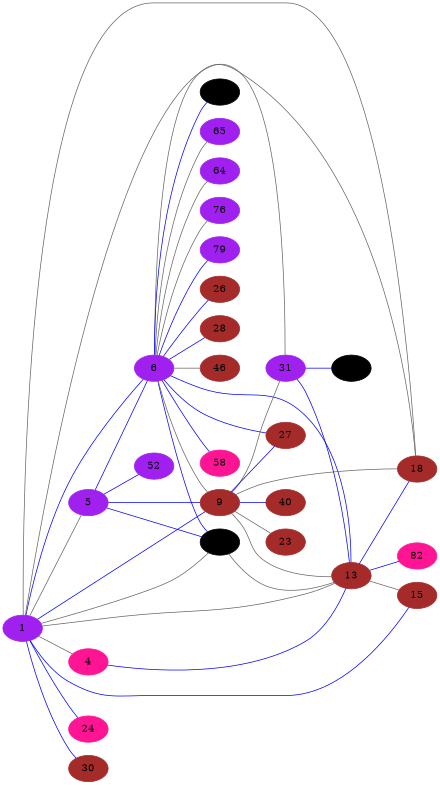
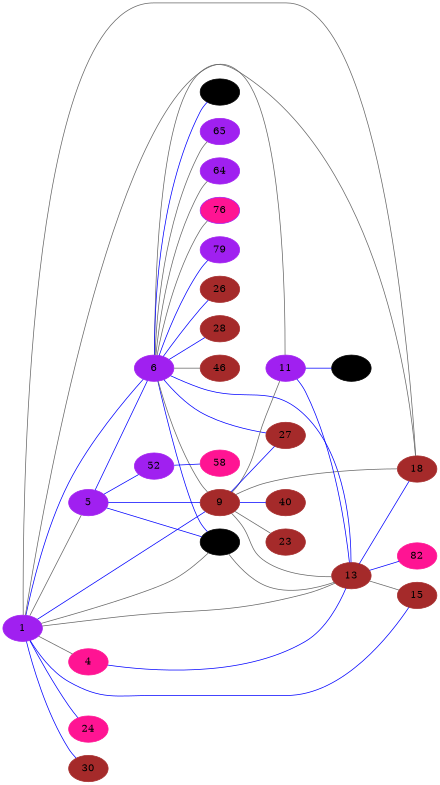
(220, 210) -> (220, 210)
(286, 368) -> (286, 368)
(185, 417) -> (185, 465)
